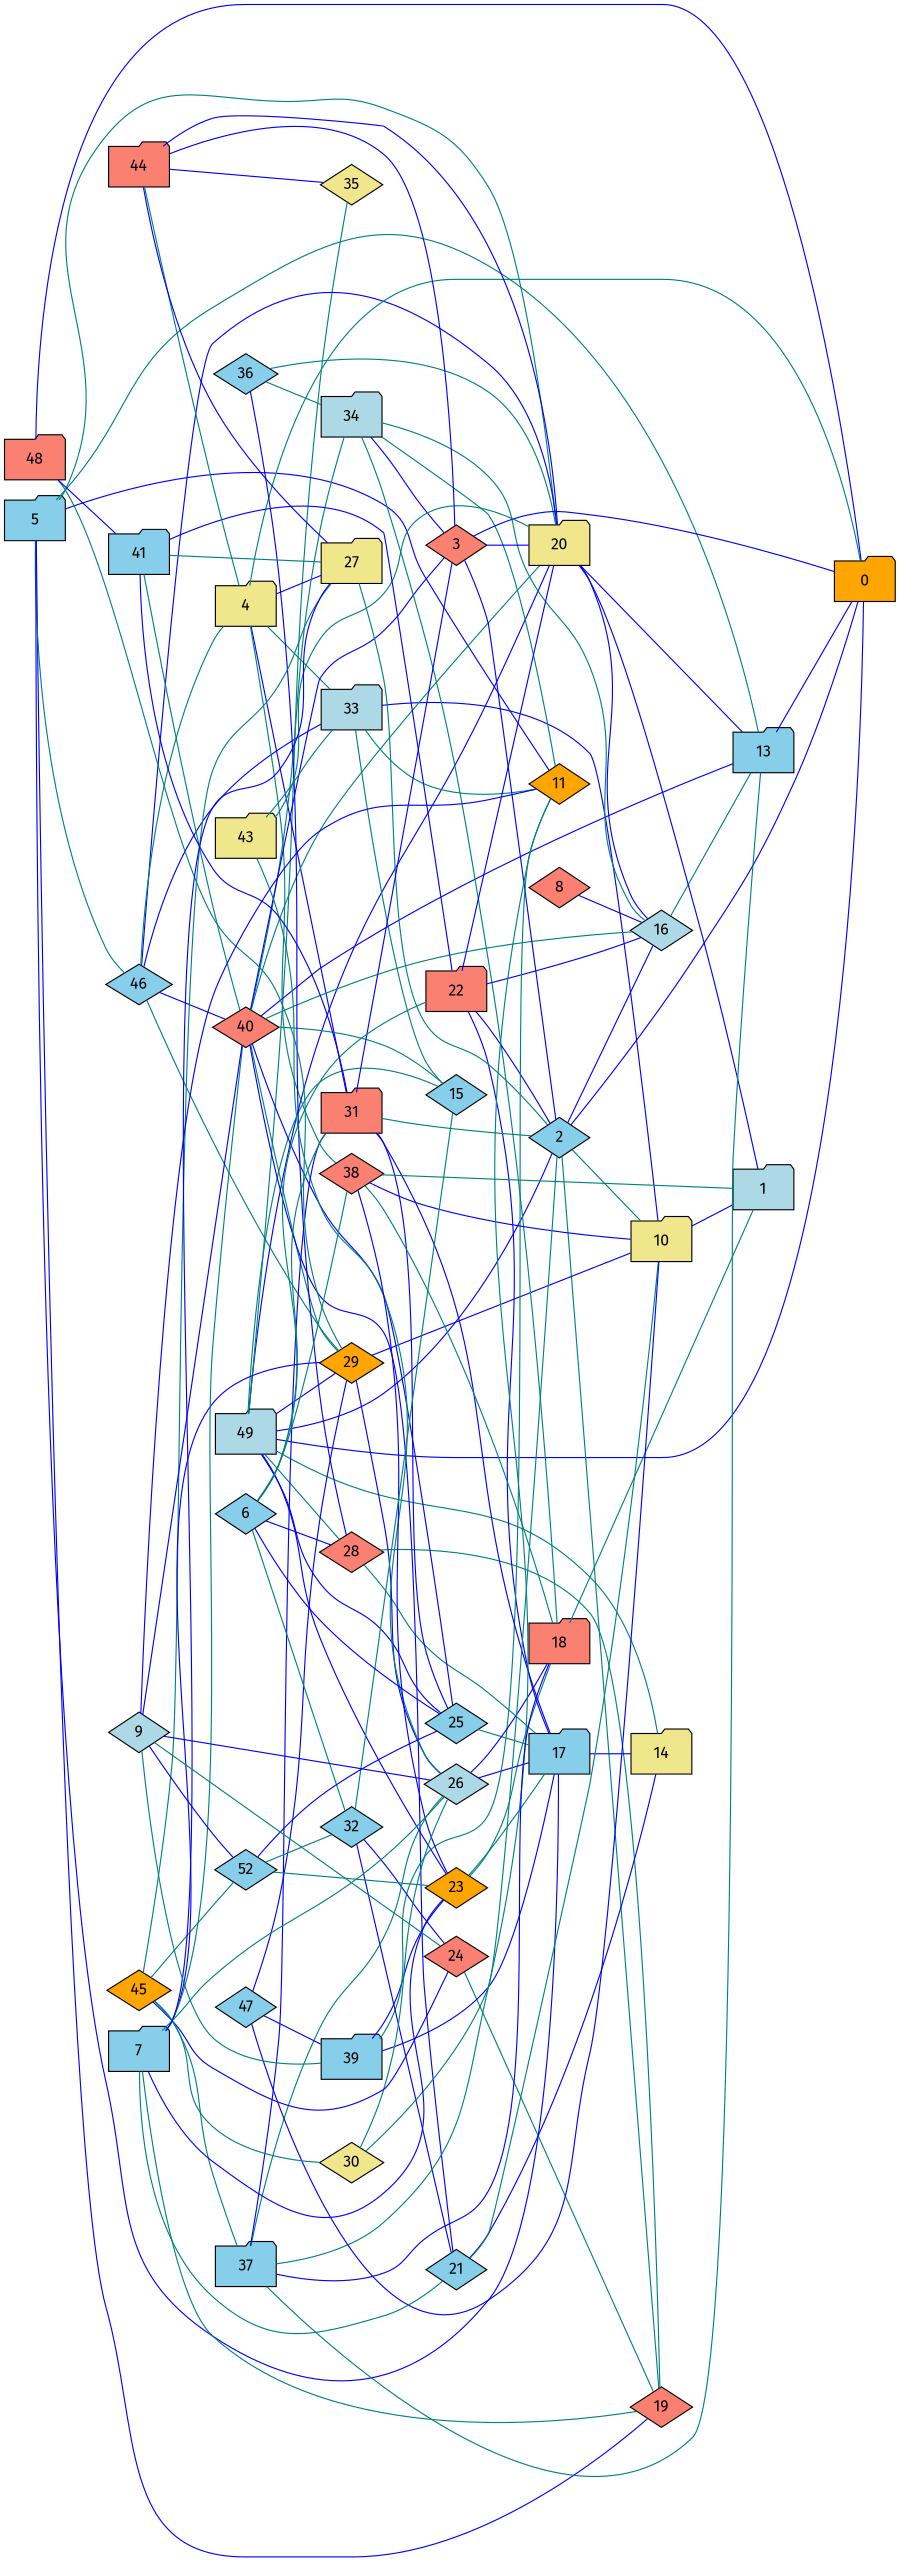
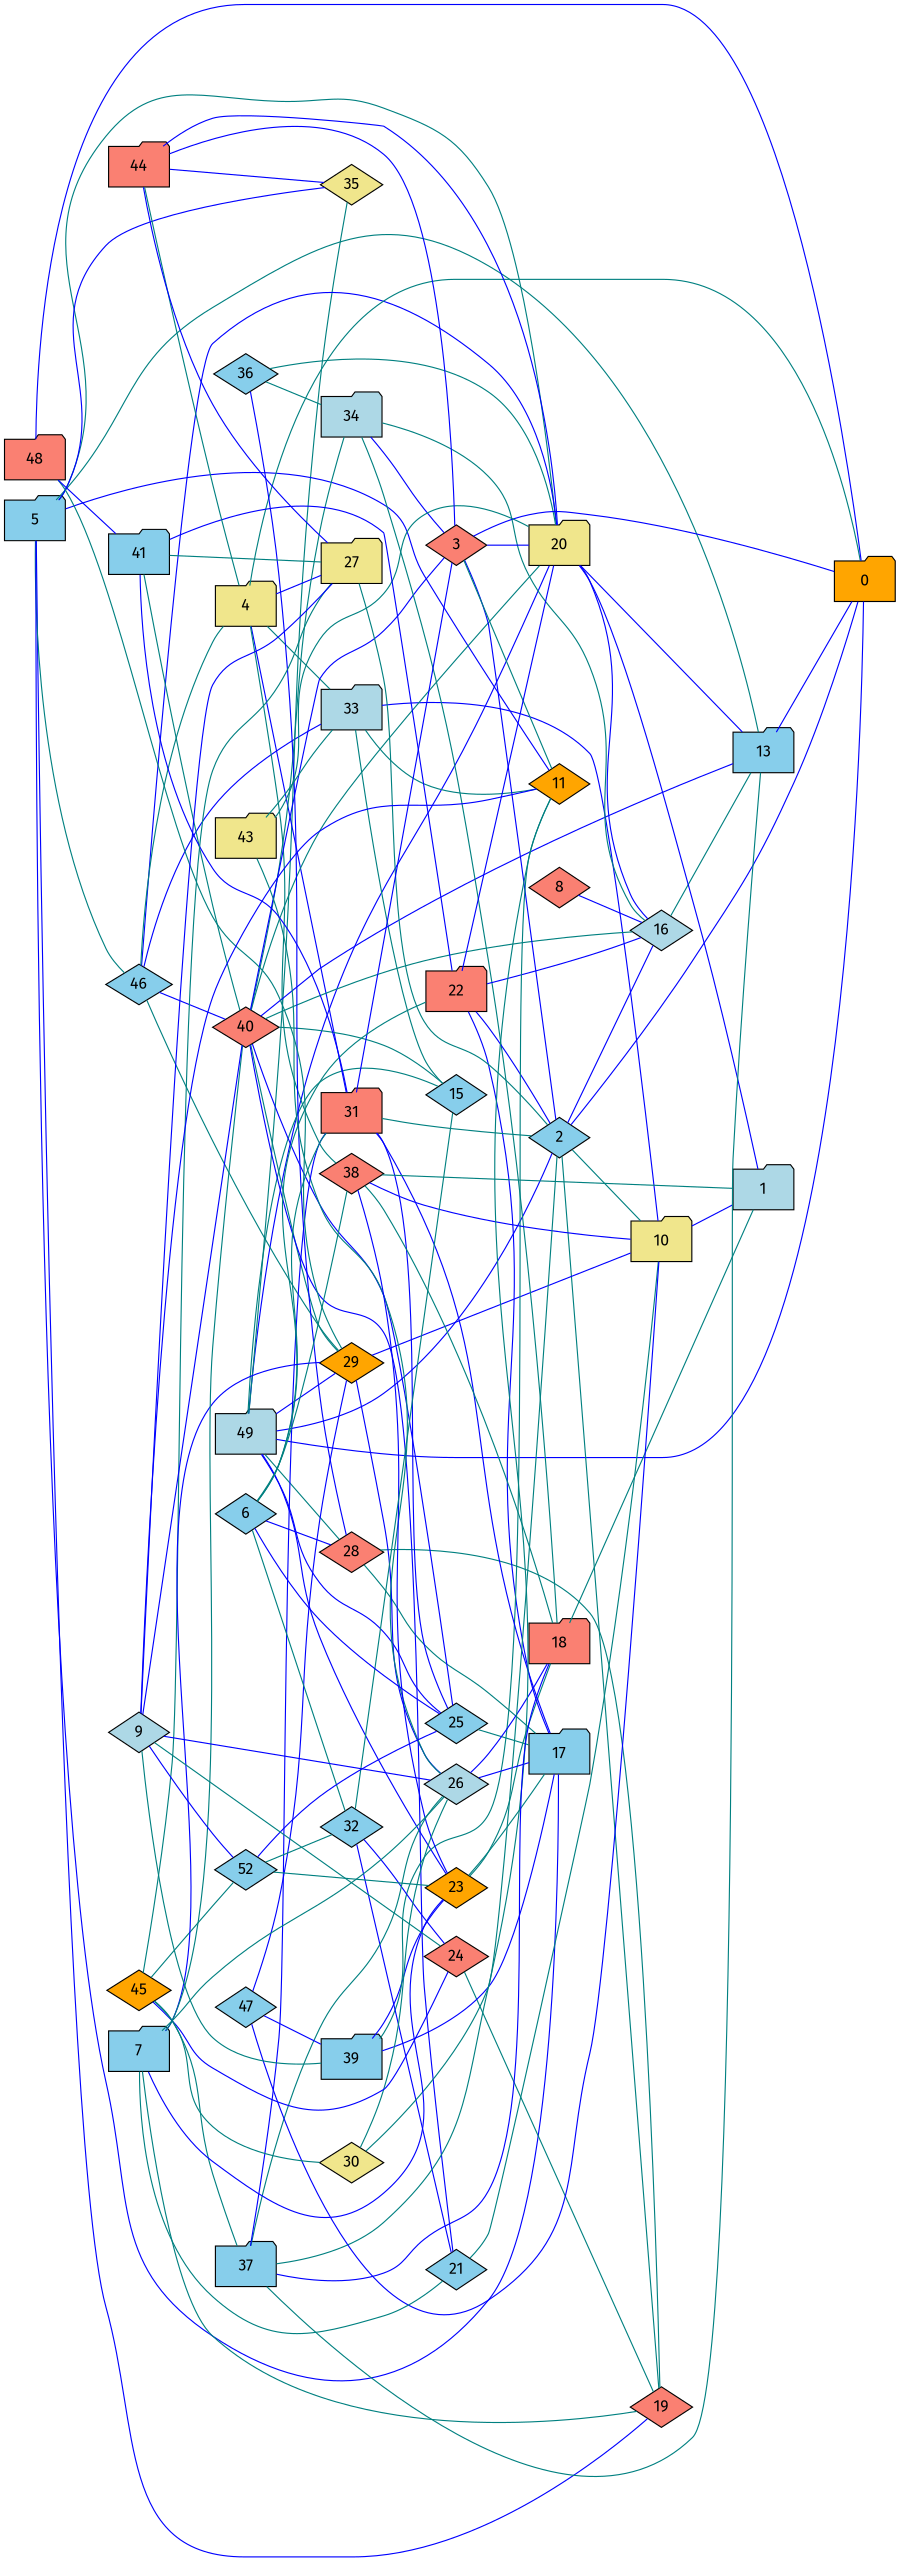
none -> (94, 262)
(513, 575) -> (510, 670)
(189, 1507) -> (172, 1119)
(661, 1754) -> none
